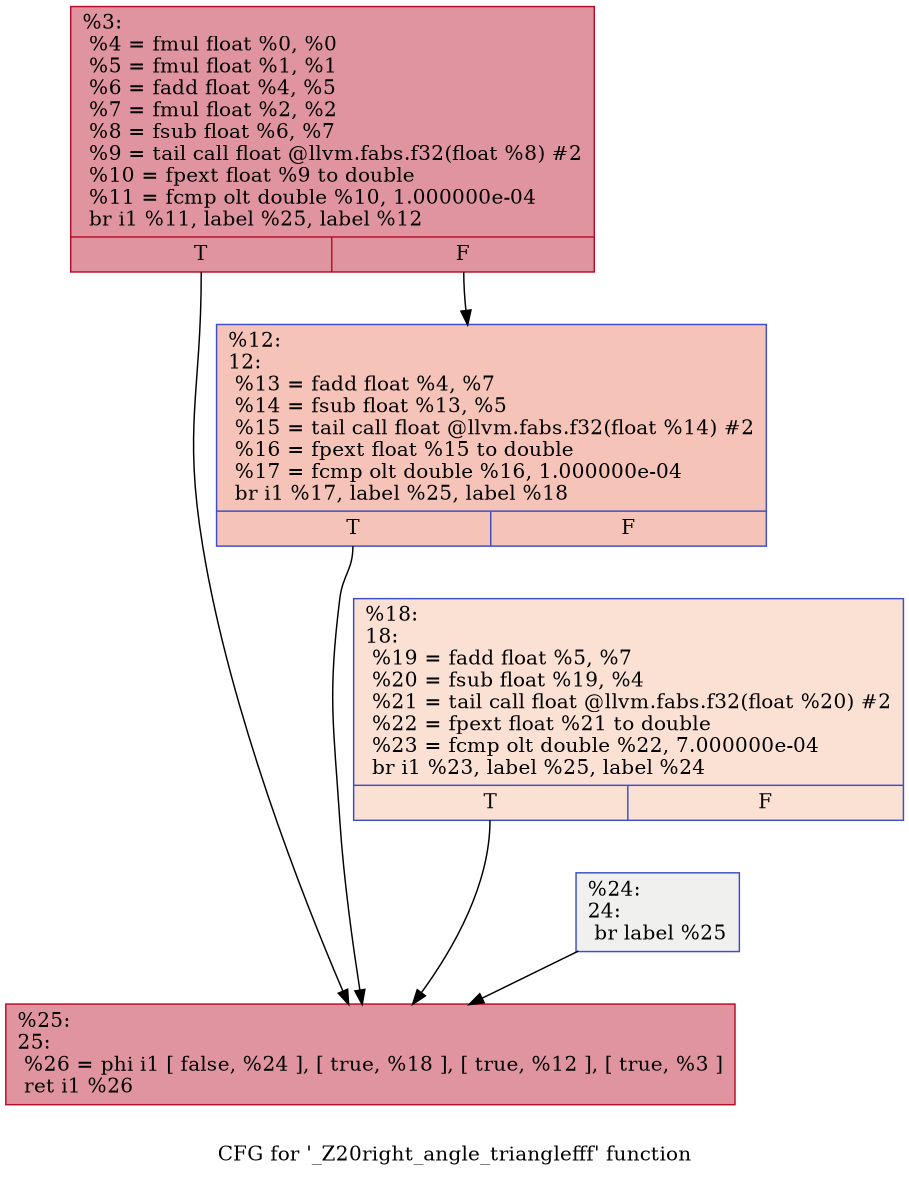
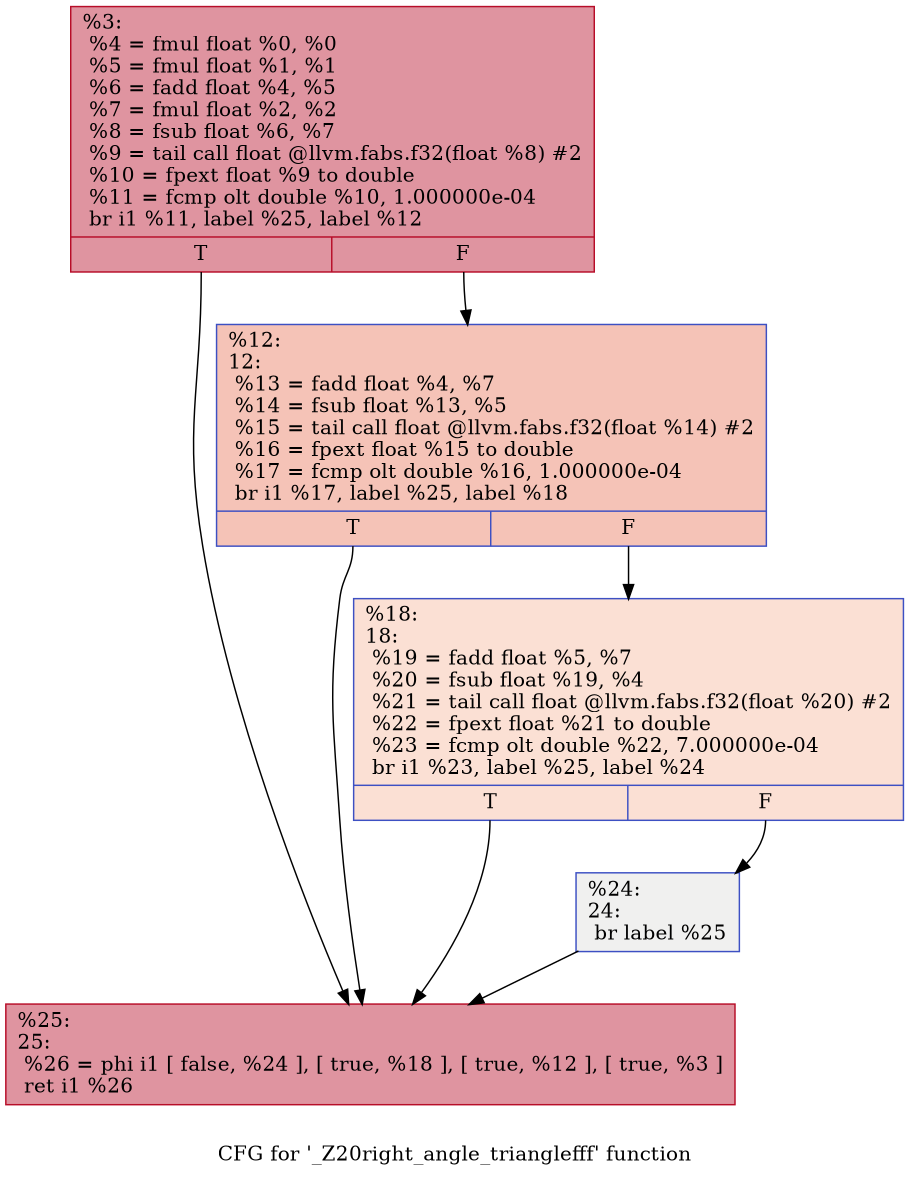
none -> (629, 565)
none -> (760, 843)
